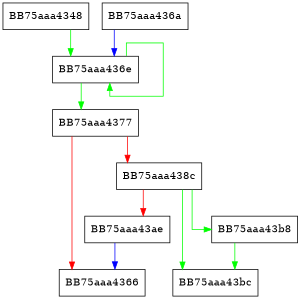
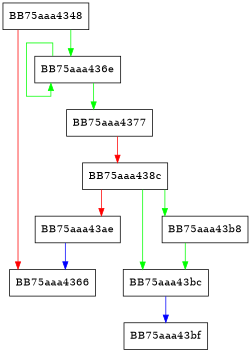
(145, 16) -> none
(72, 199) -> (18, 146)
none -> (166, 336)
